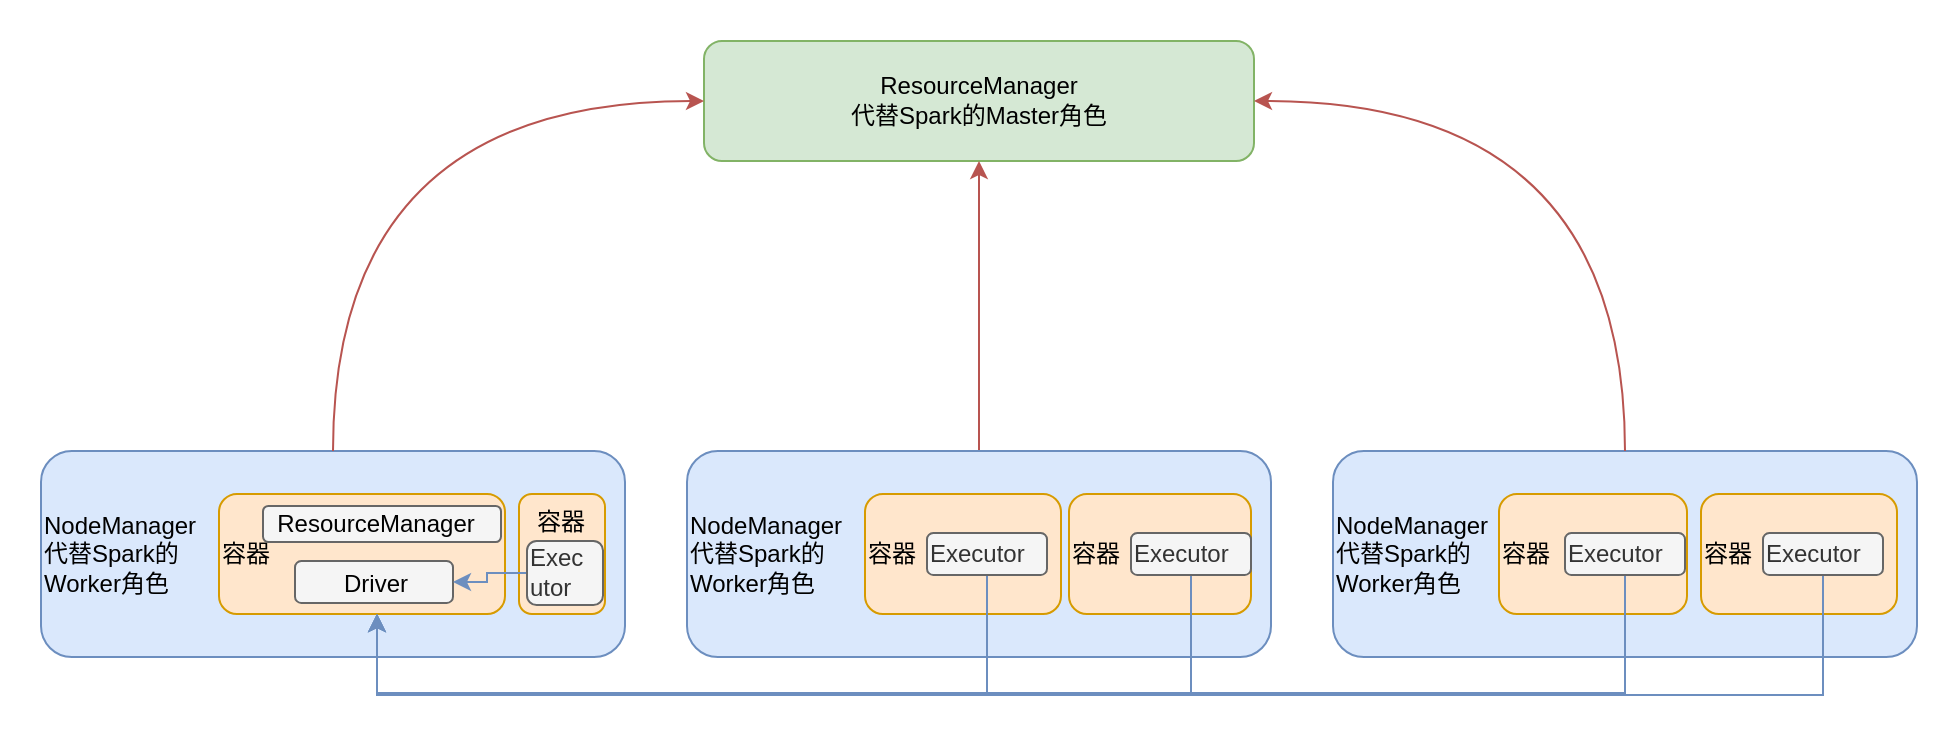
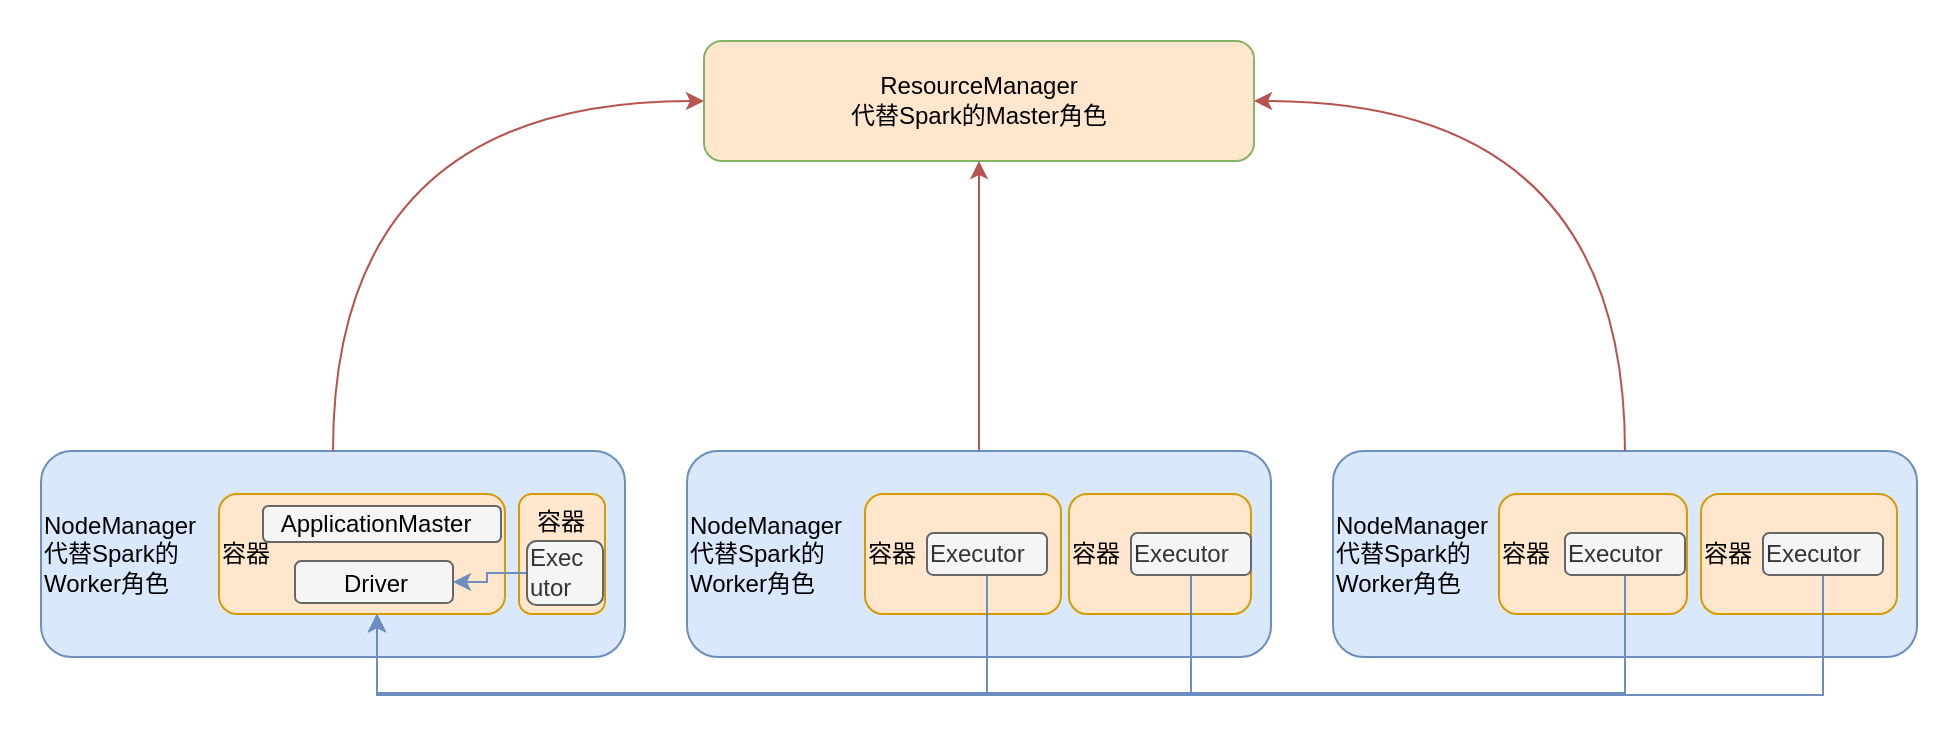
(979, 101) -> (979, 101)
(377, 525) -> (377, 525)
